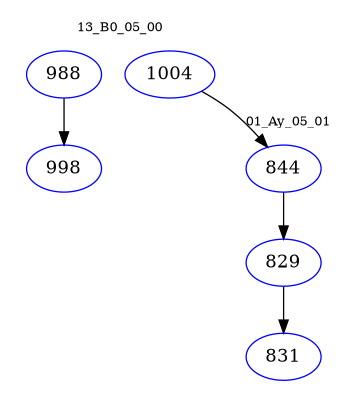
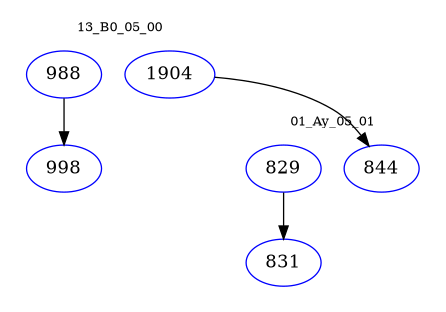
(170, 74) -> (170, 74)
(284, 209) -> none
